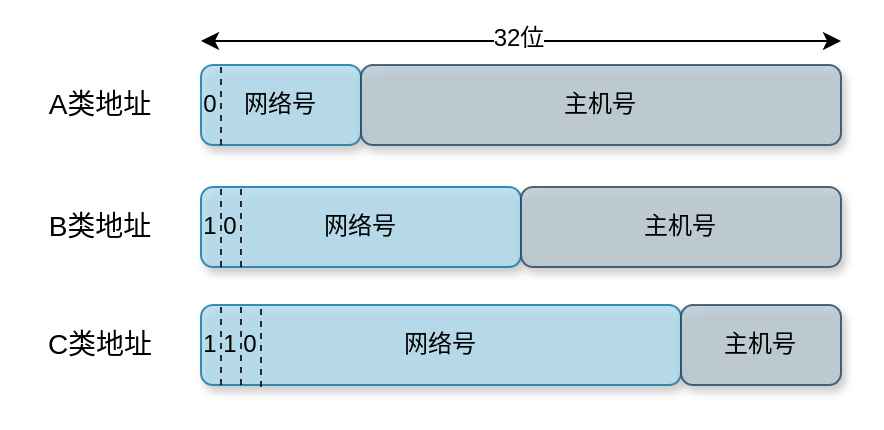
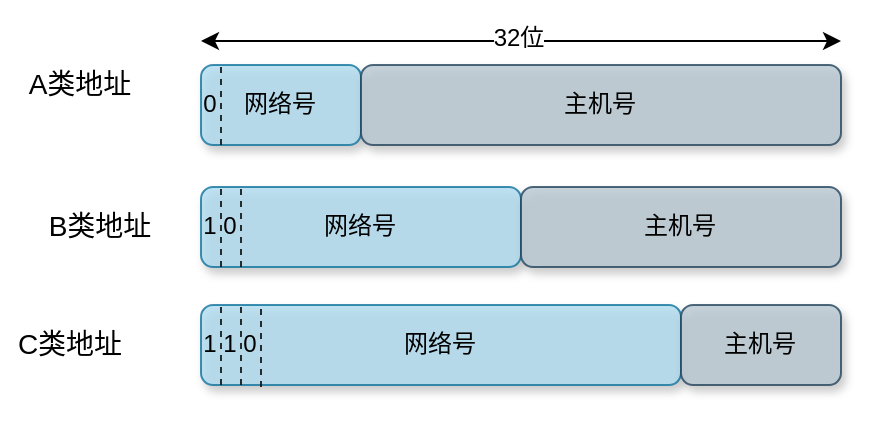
(101, 105) -> (81, 85)
(101, 345) -> (71, 345)
